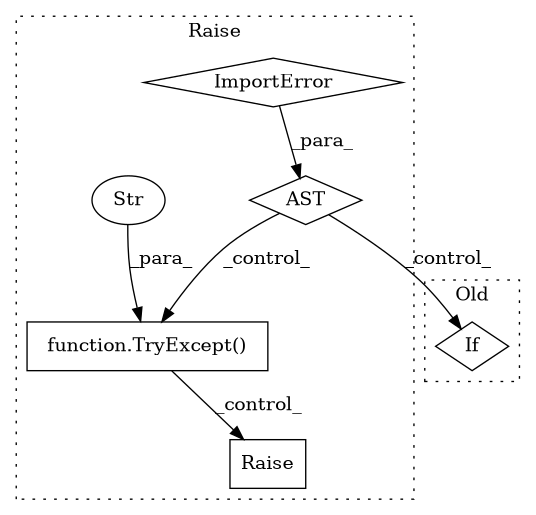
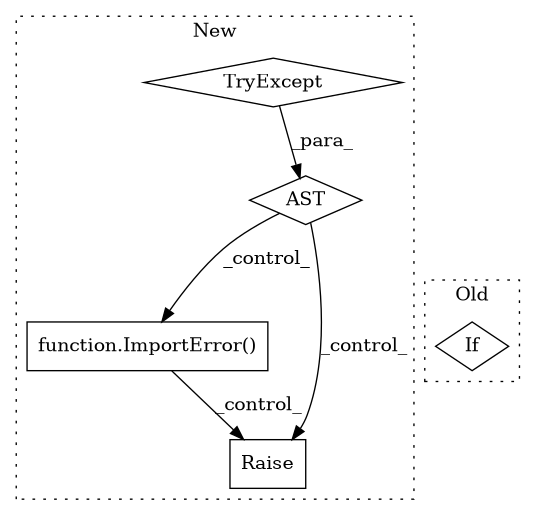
(215, 32) -> (215, 32)
(273, 83) -> (273, 83)
(129, 200) -> none
(396, 260) -> (321, 327)
(147, 346) -> (147, 346)
